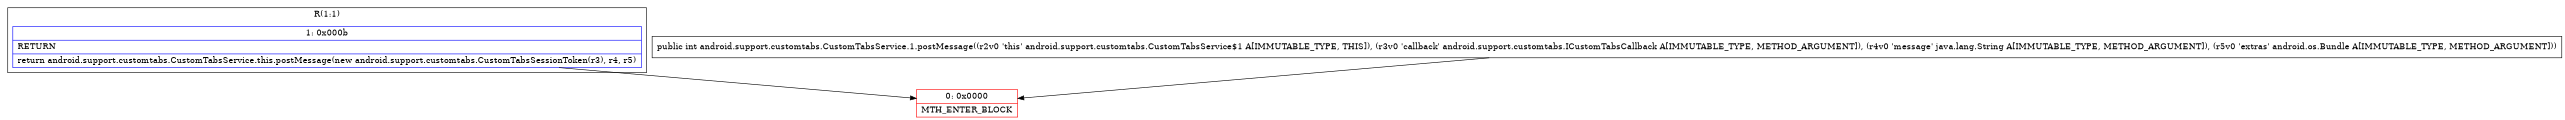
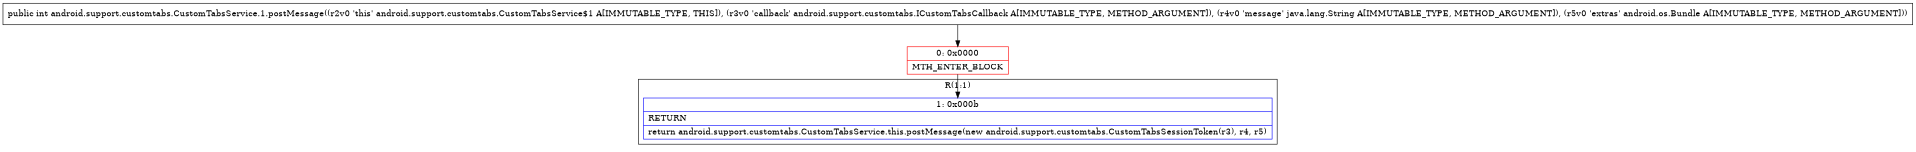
(735, 83) -> (958, 83)
